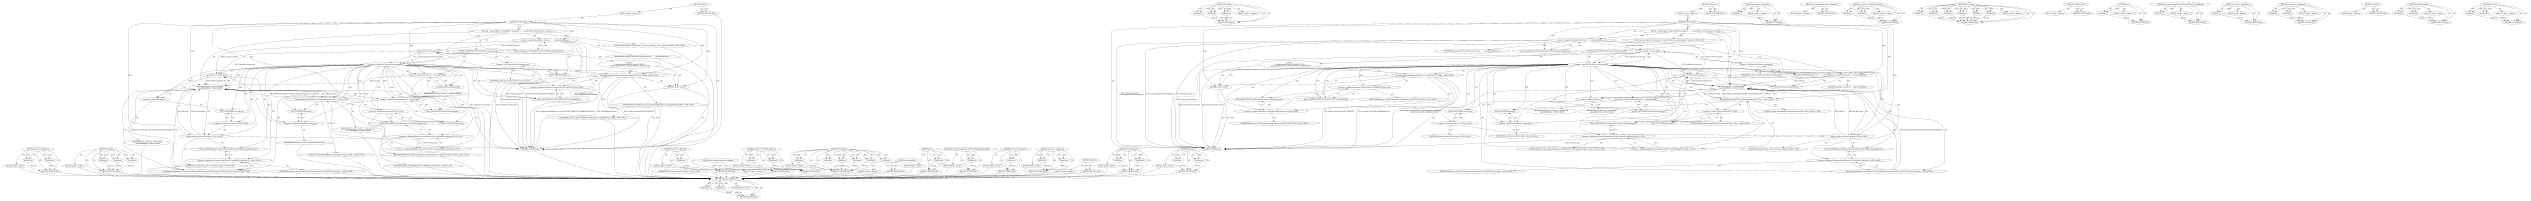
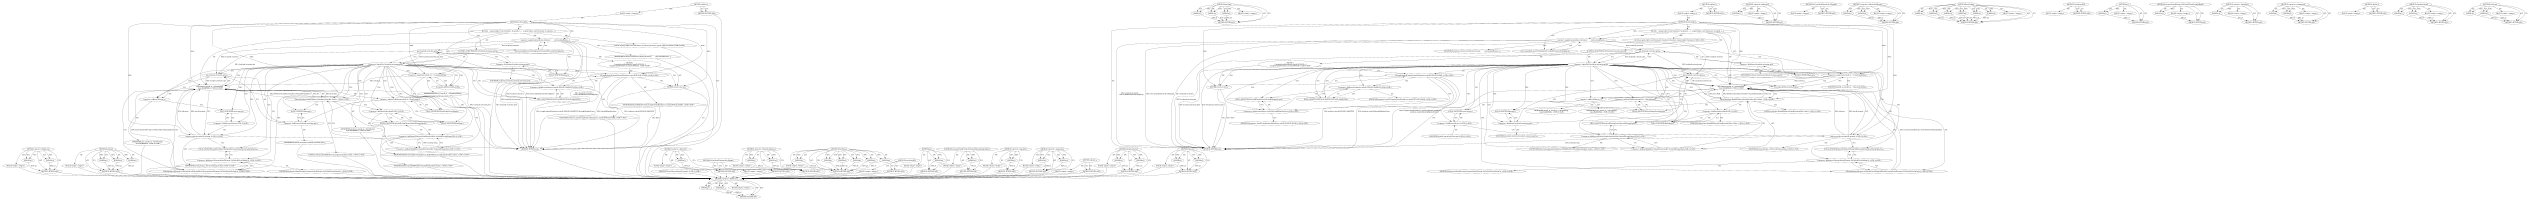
(1449, 129) -> (1454, 131)
